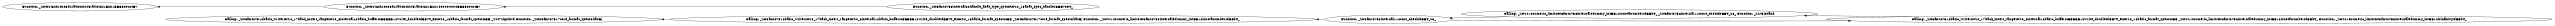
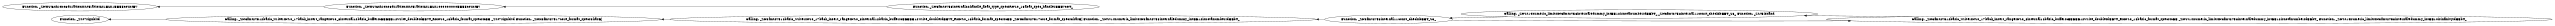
none -> (80, 19)
